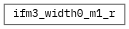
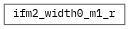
(65, 14) -> (65, 14)
